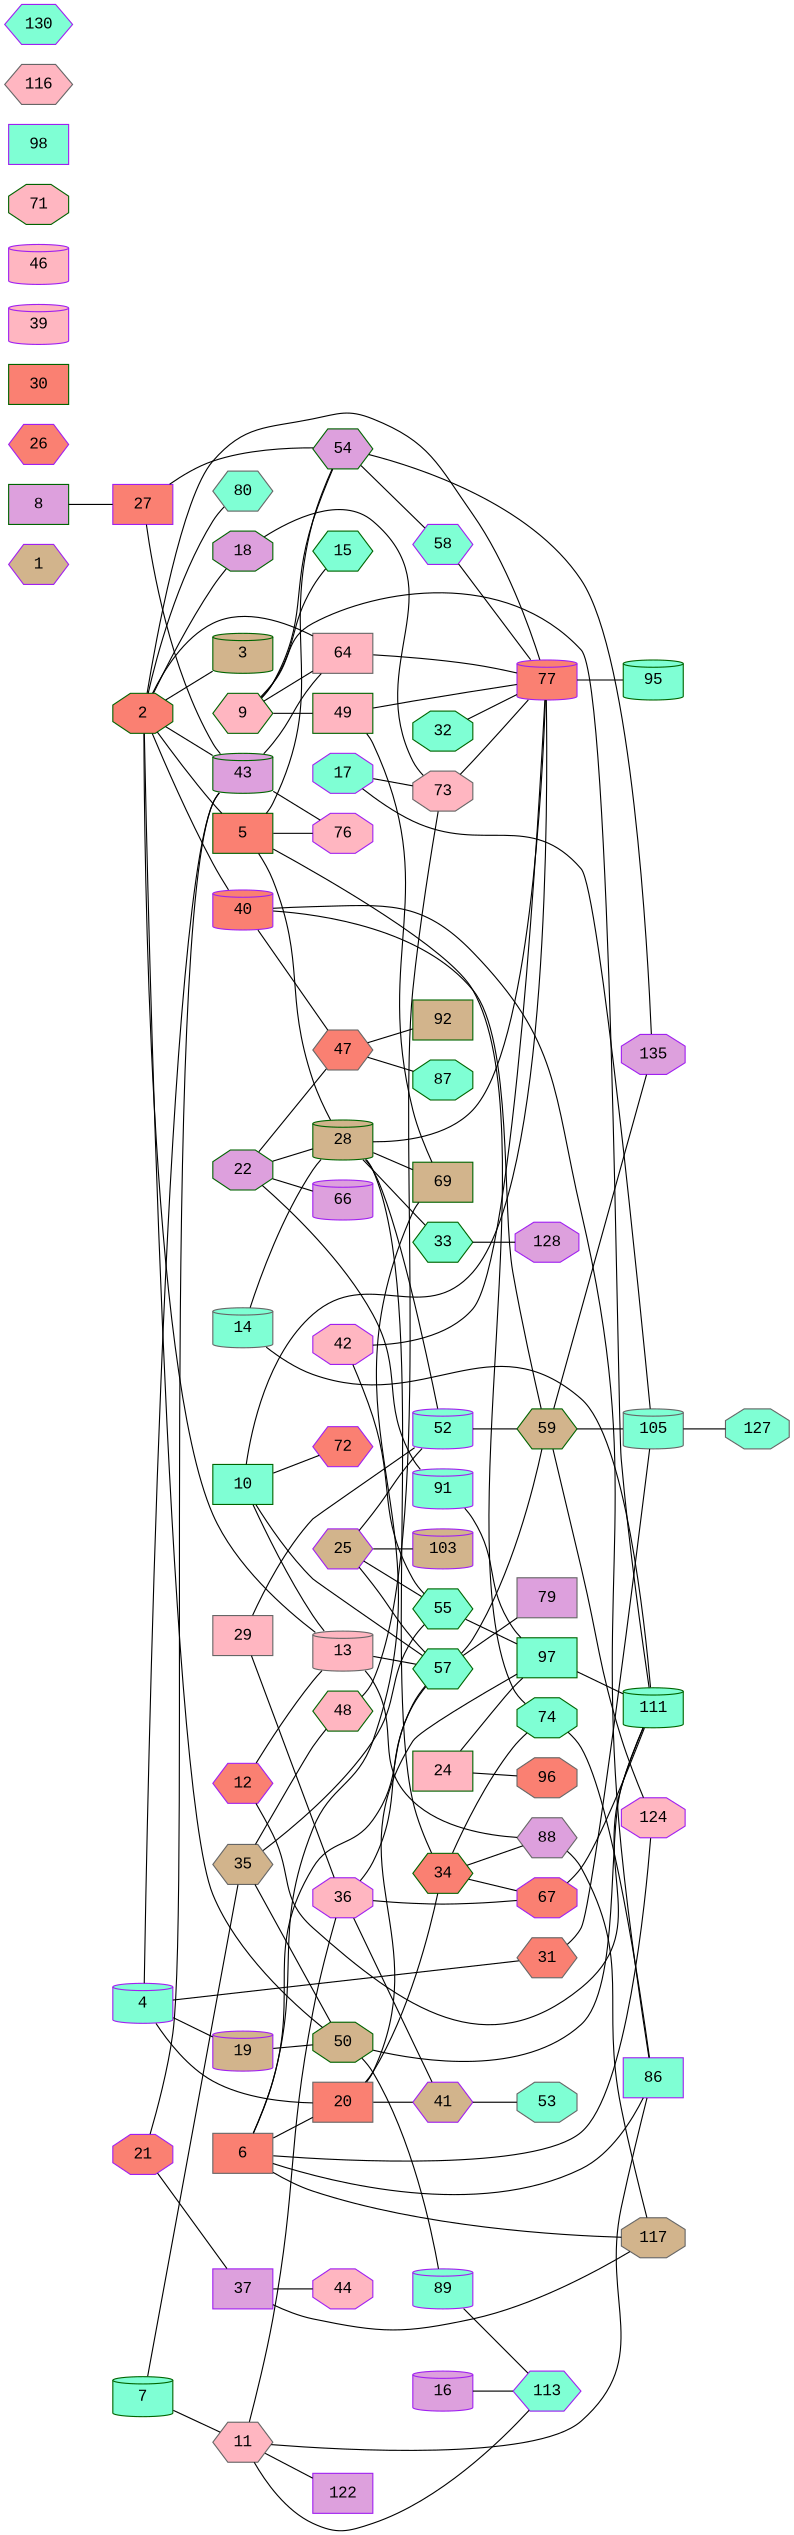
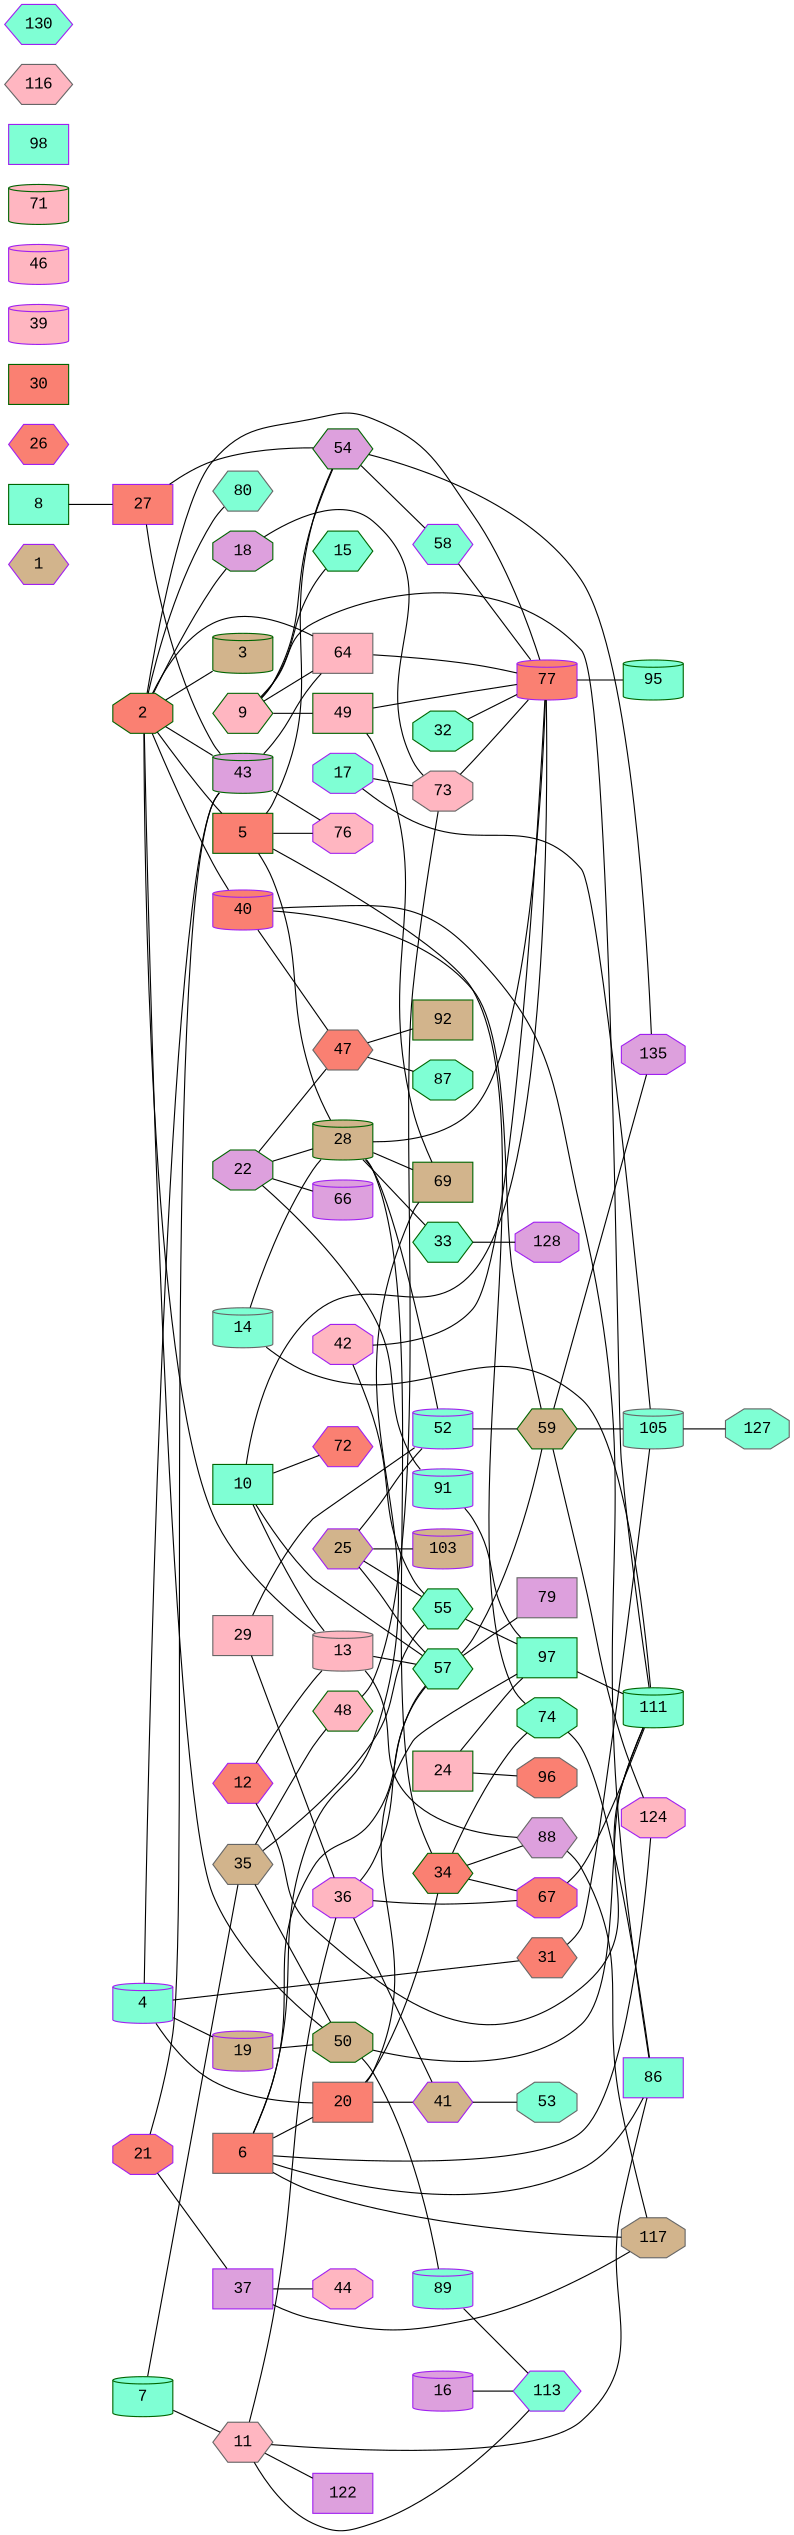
(39, 204) -> (39, 204)
(39, 504) -> (39, 504)
